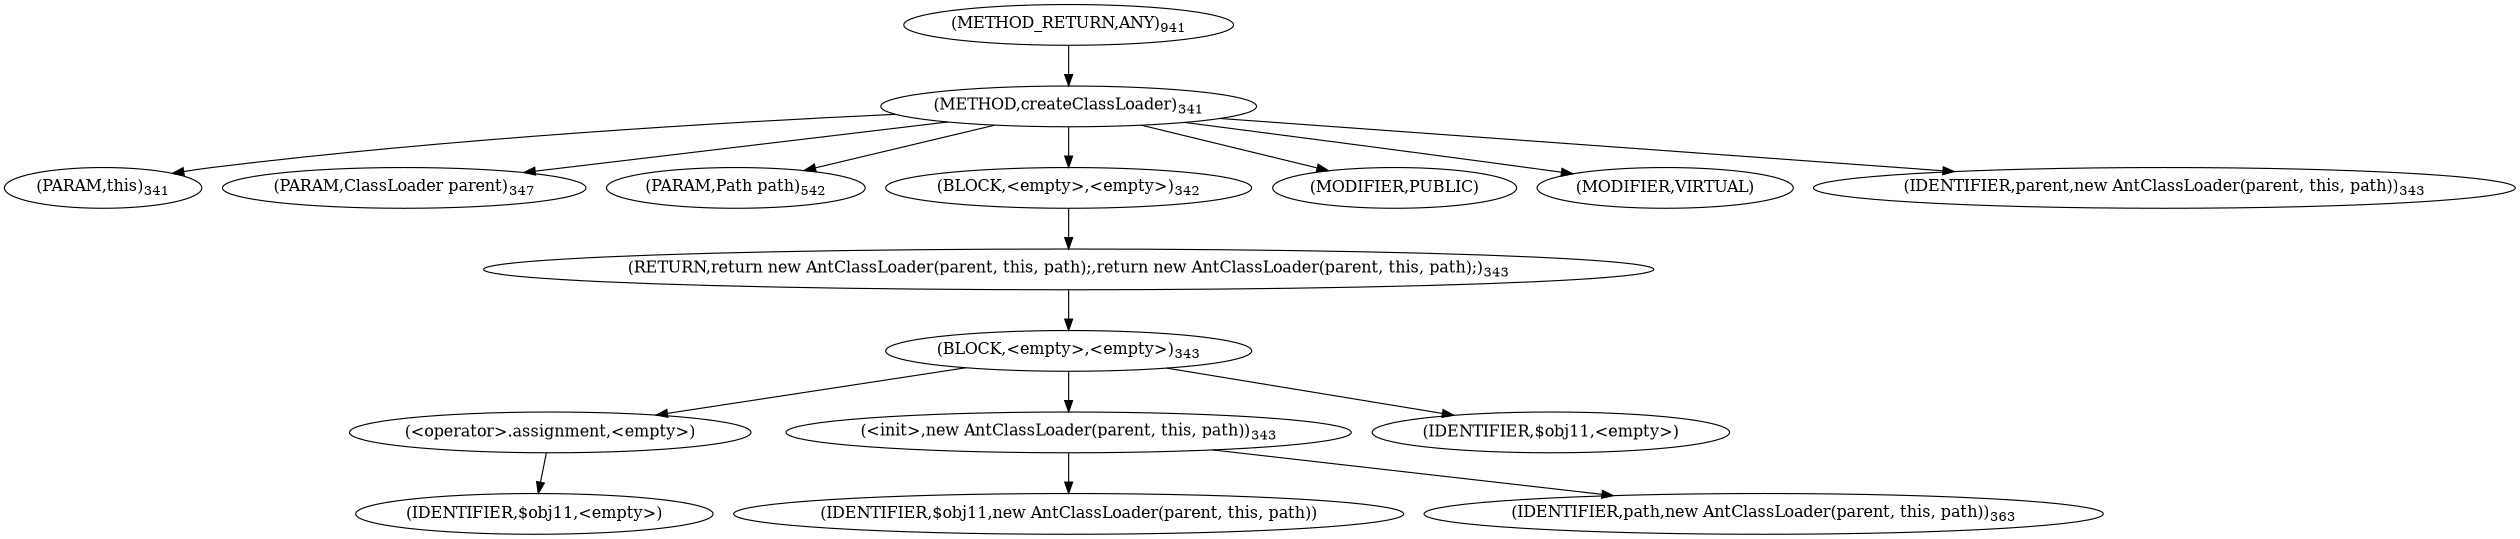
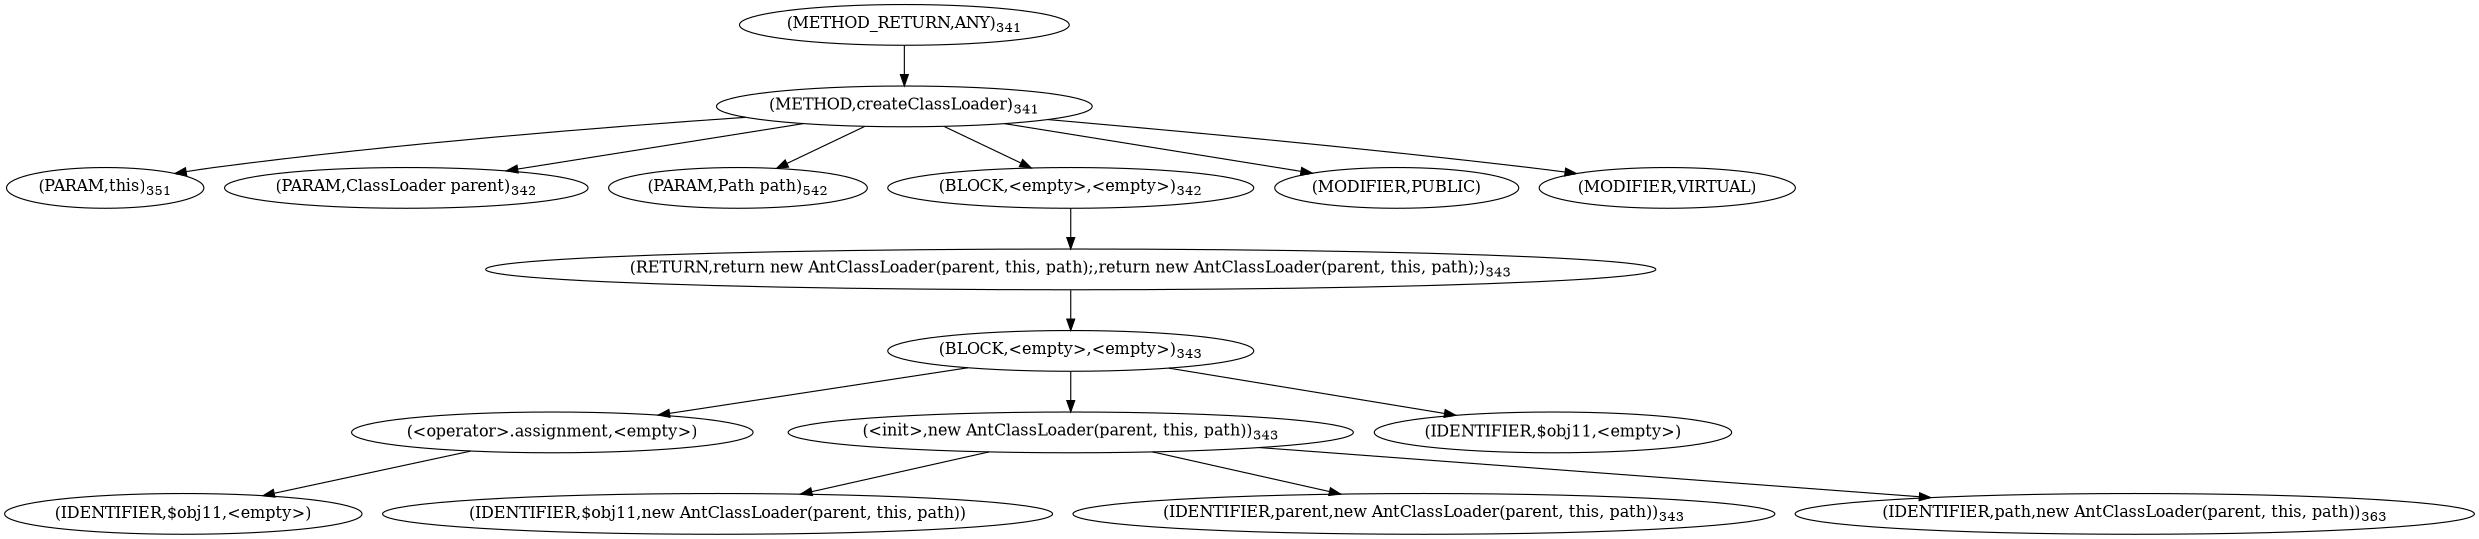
(1173, 23) -> (1009, 23)
(1581, 145) -> (1241, 472)
(157, 186) -> (159, 186)
(522, 186) -> (524, 186)
